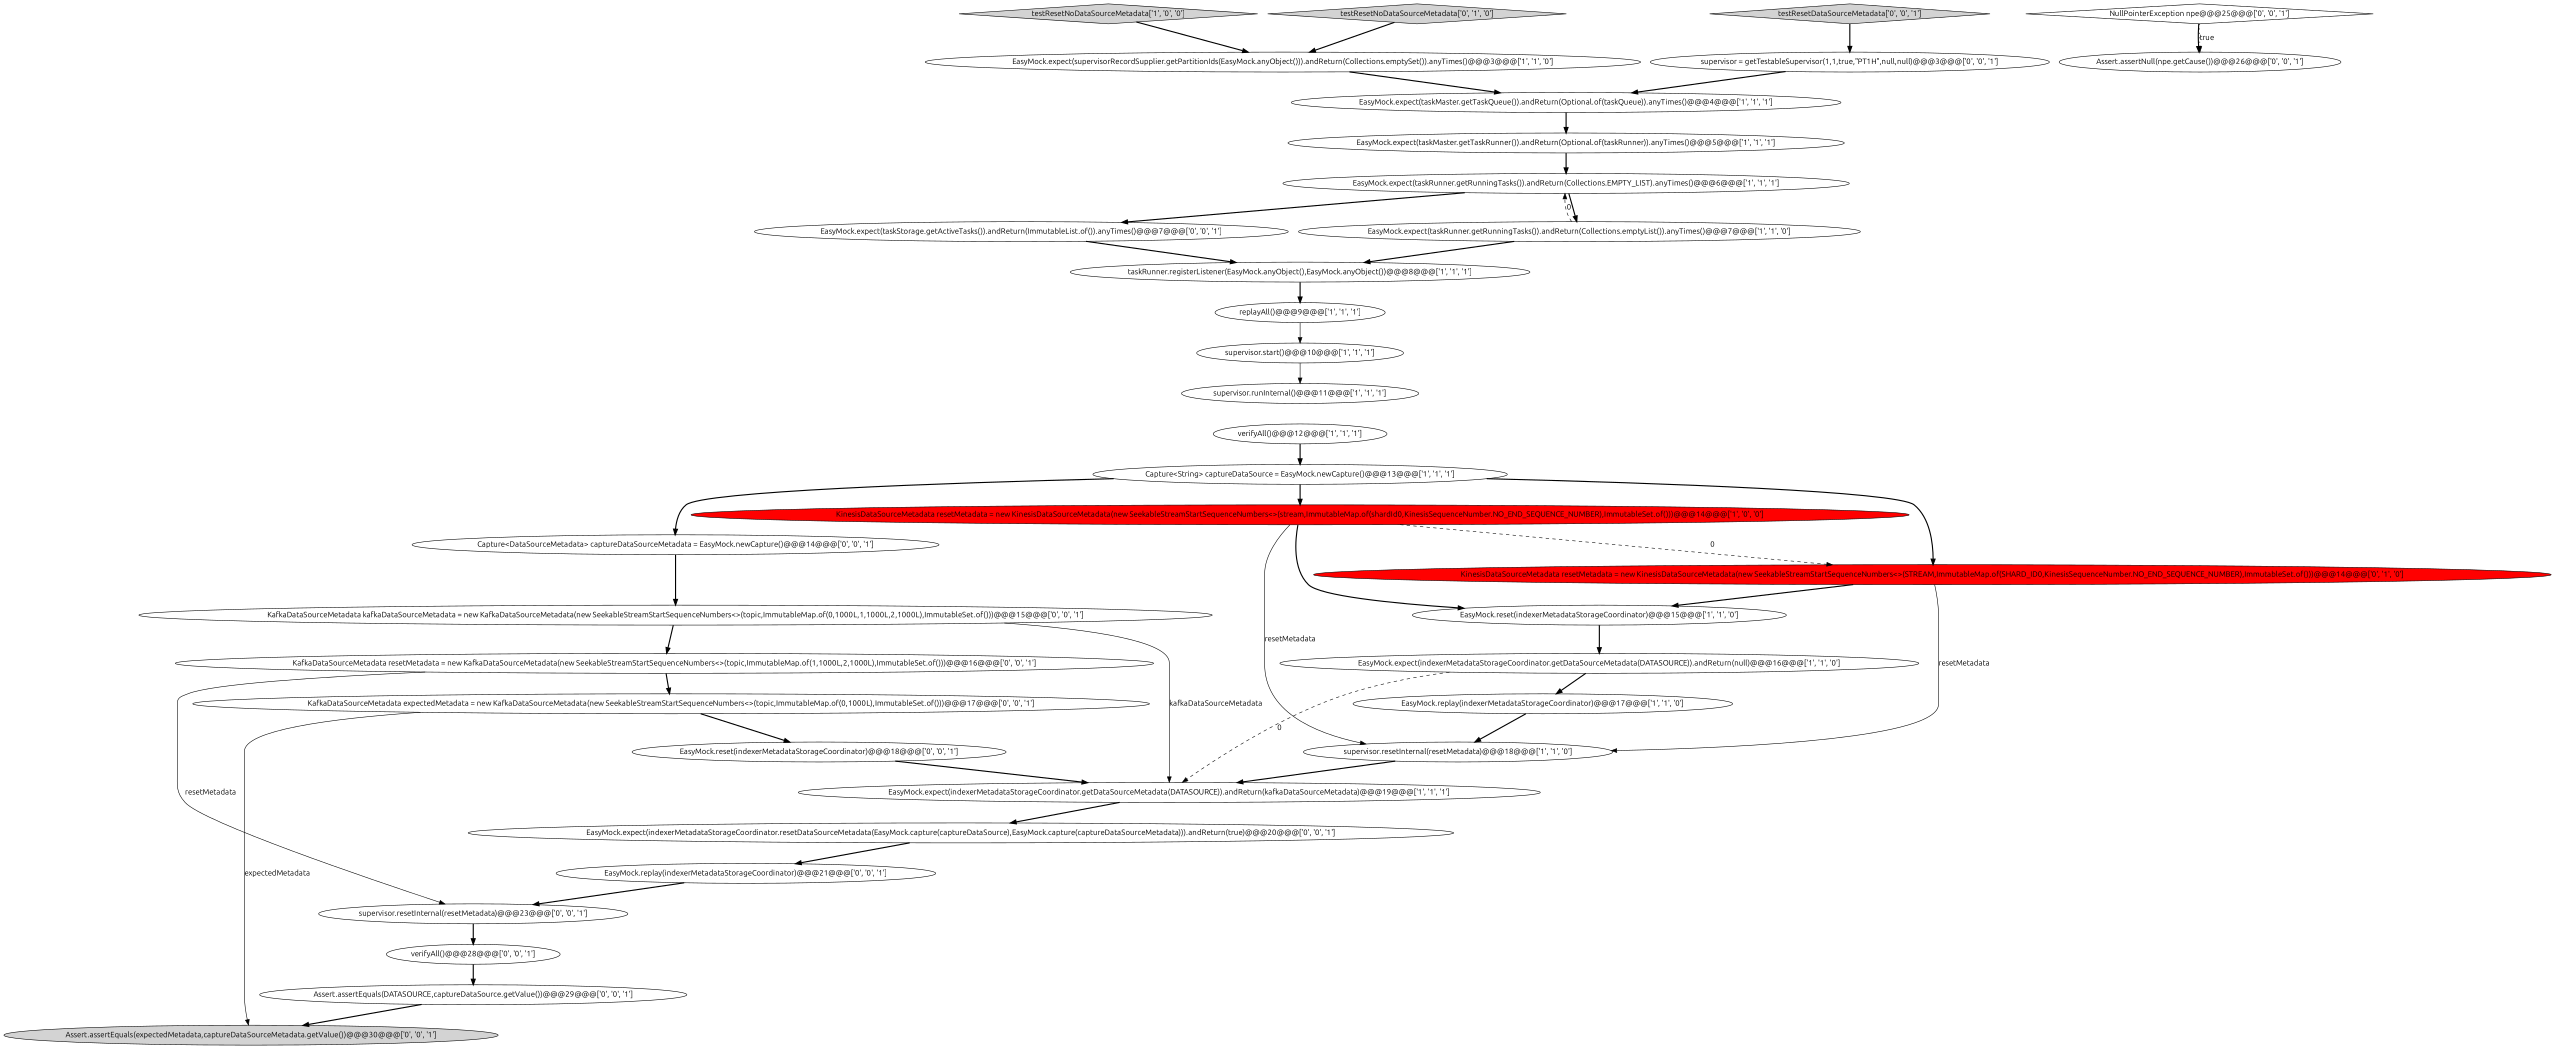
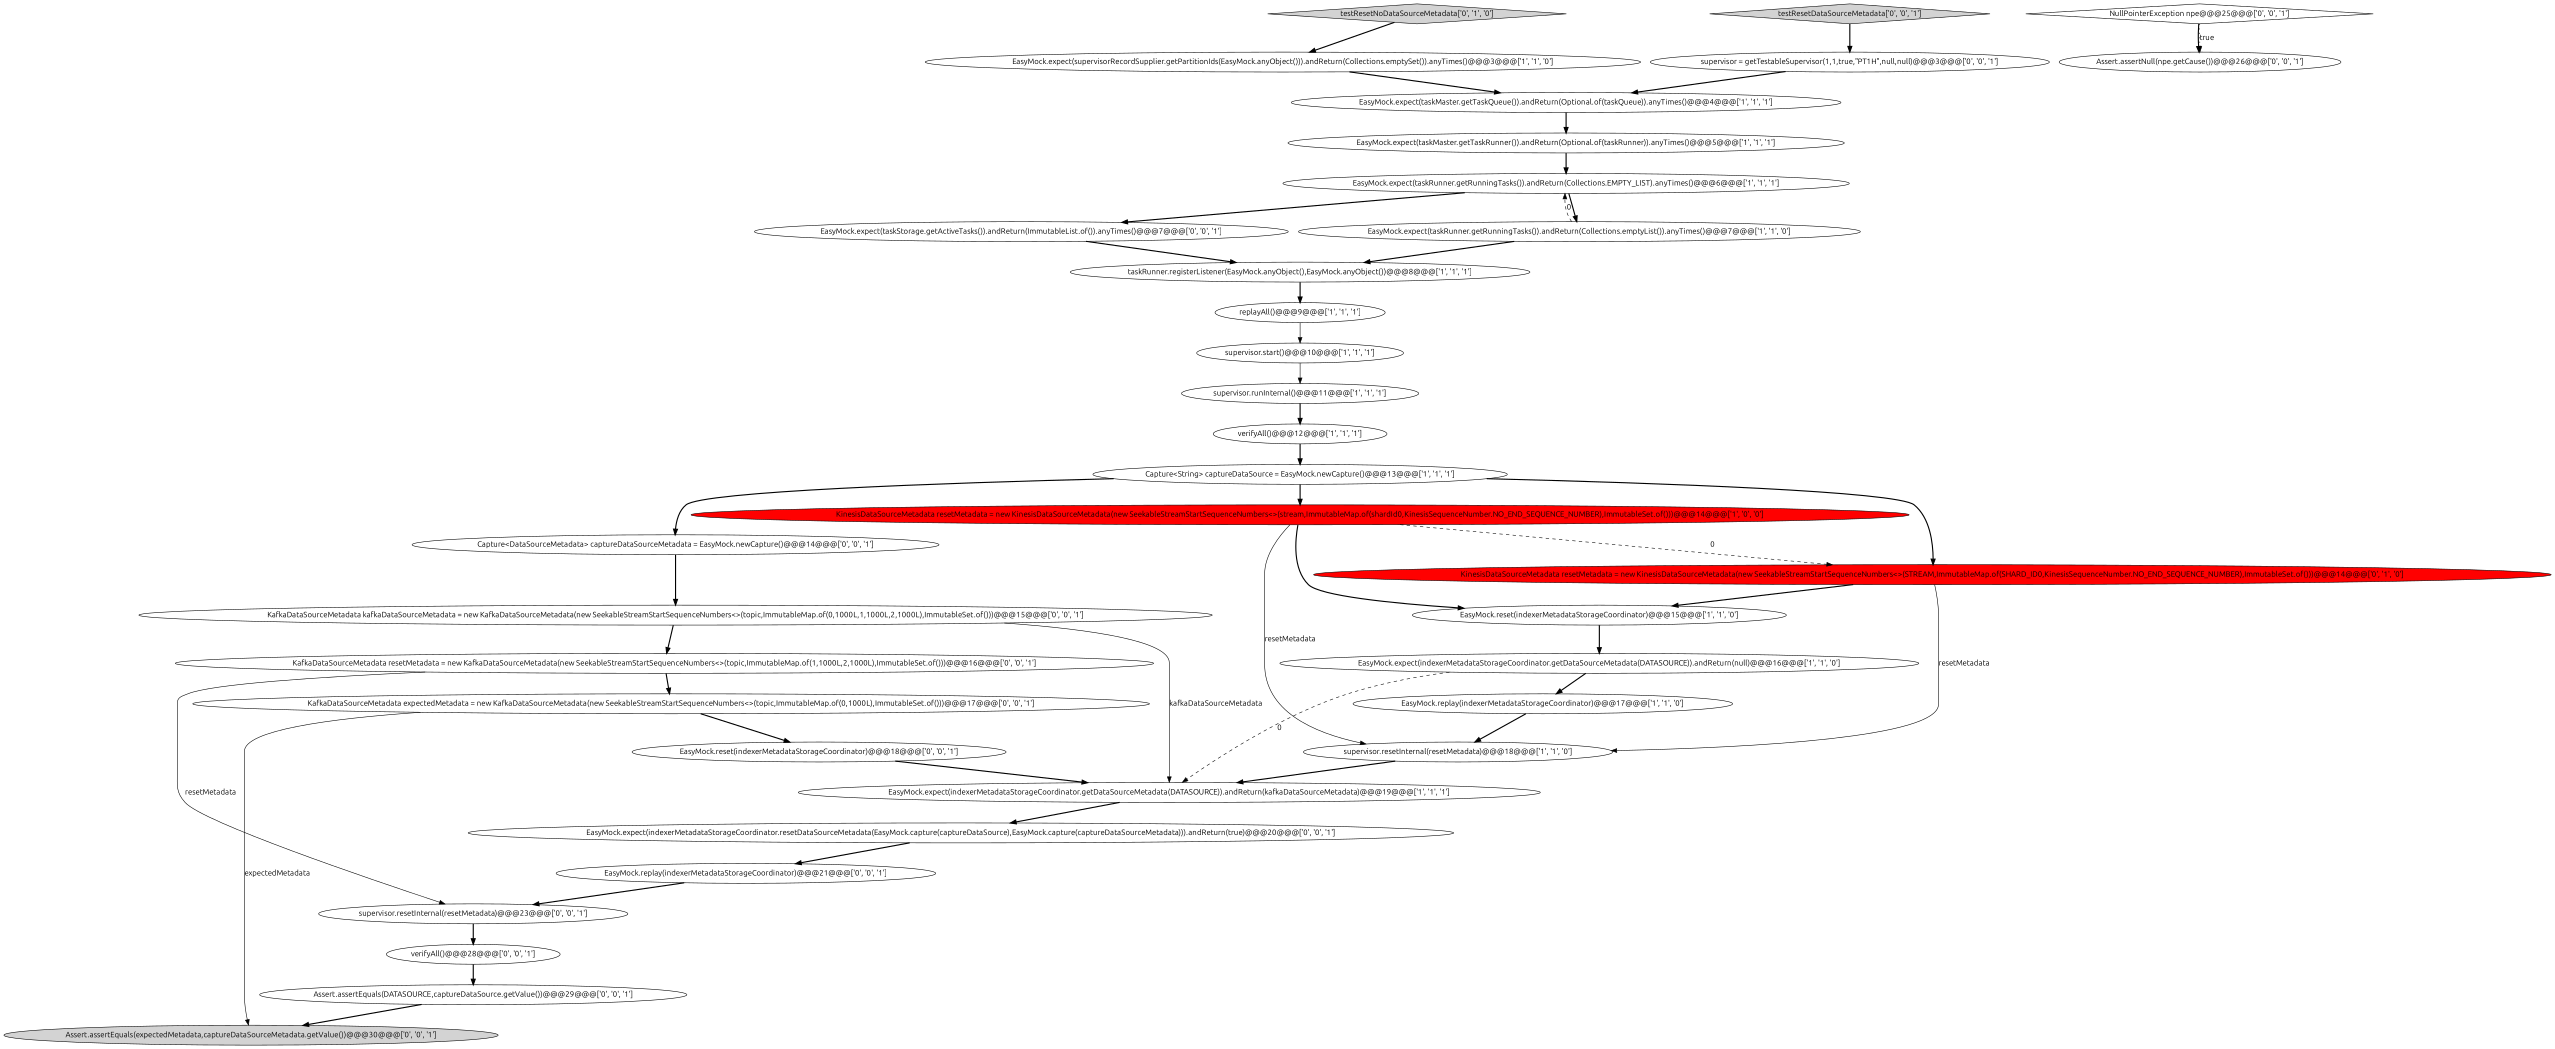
(1108, 14) -> none
none -> (1300, 411)
